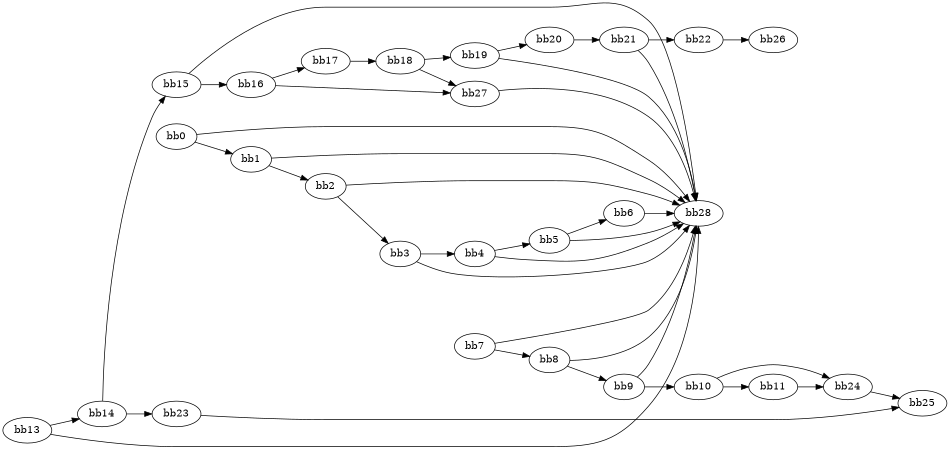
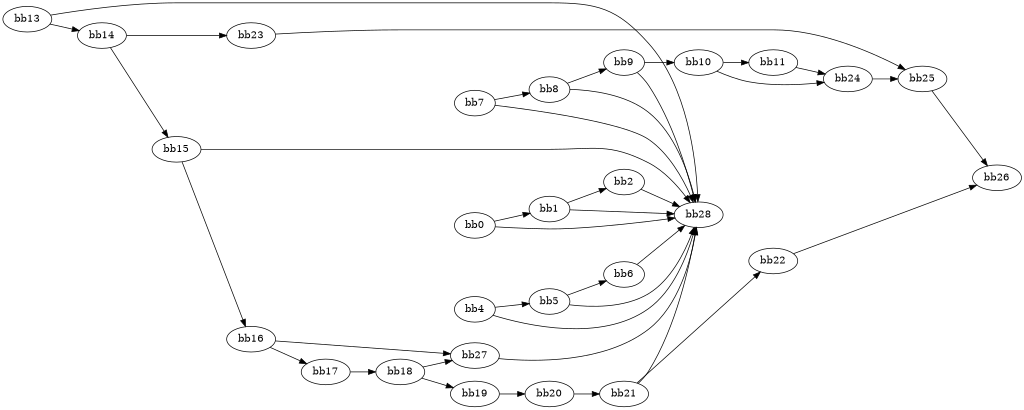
(628, 86) -> none
none -> (958, 125)
(400, 254) -> none
